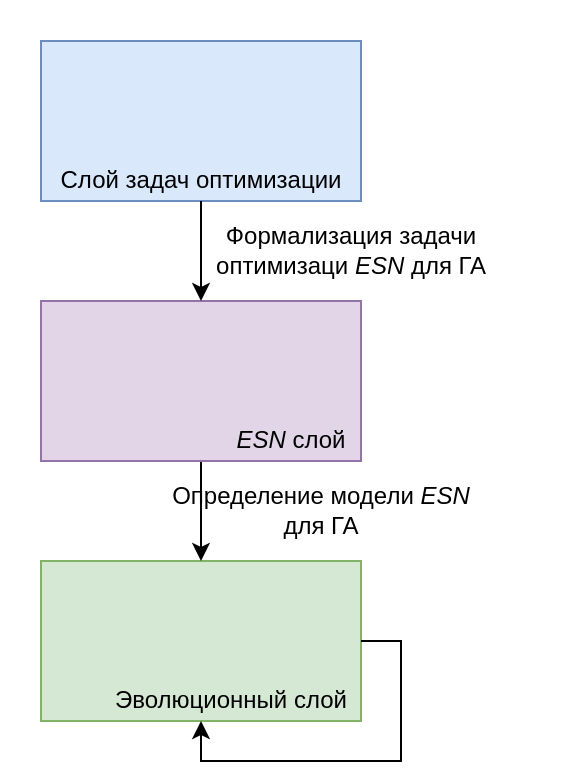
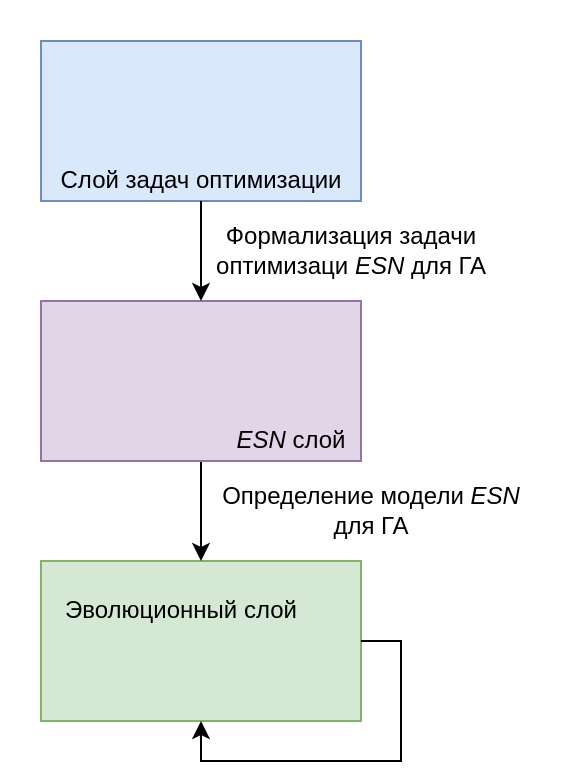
(321, 511) -> (371, 511)
(231, 701) -> (181, 611)
